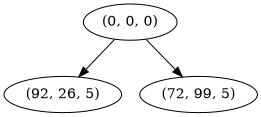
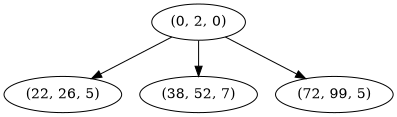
(130, 22) -> (199, 22)
(63, 95) -> (63, 95)
none -> (199, 95)
